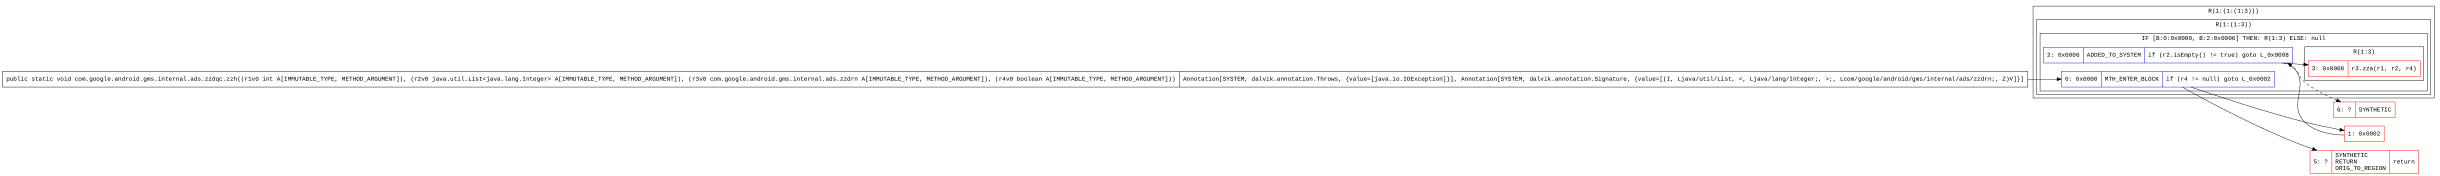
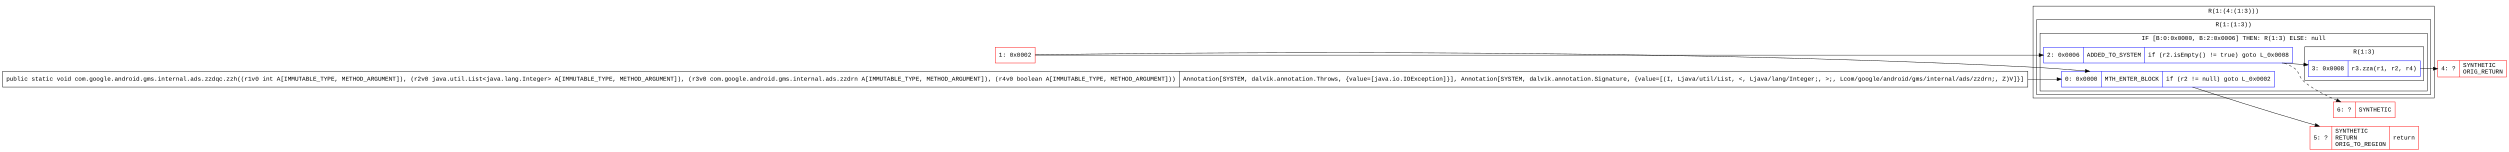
(2234, 11) -> (2234, 11)
(2364, 69) -> (2364, 69)
none -> (2472, 69)
(2219, 79) -> (2219, 79)
(2265, 111) -> (1770, 58)
